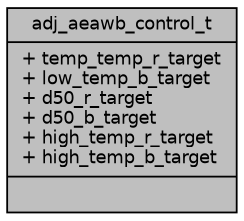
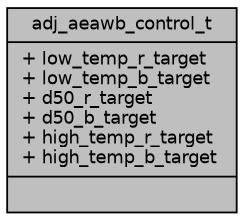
(122, 59) -> (114, 59)
